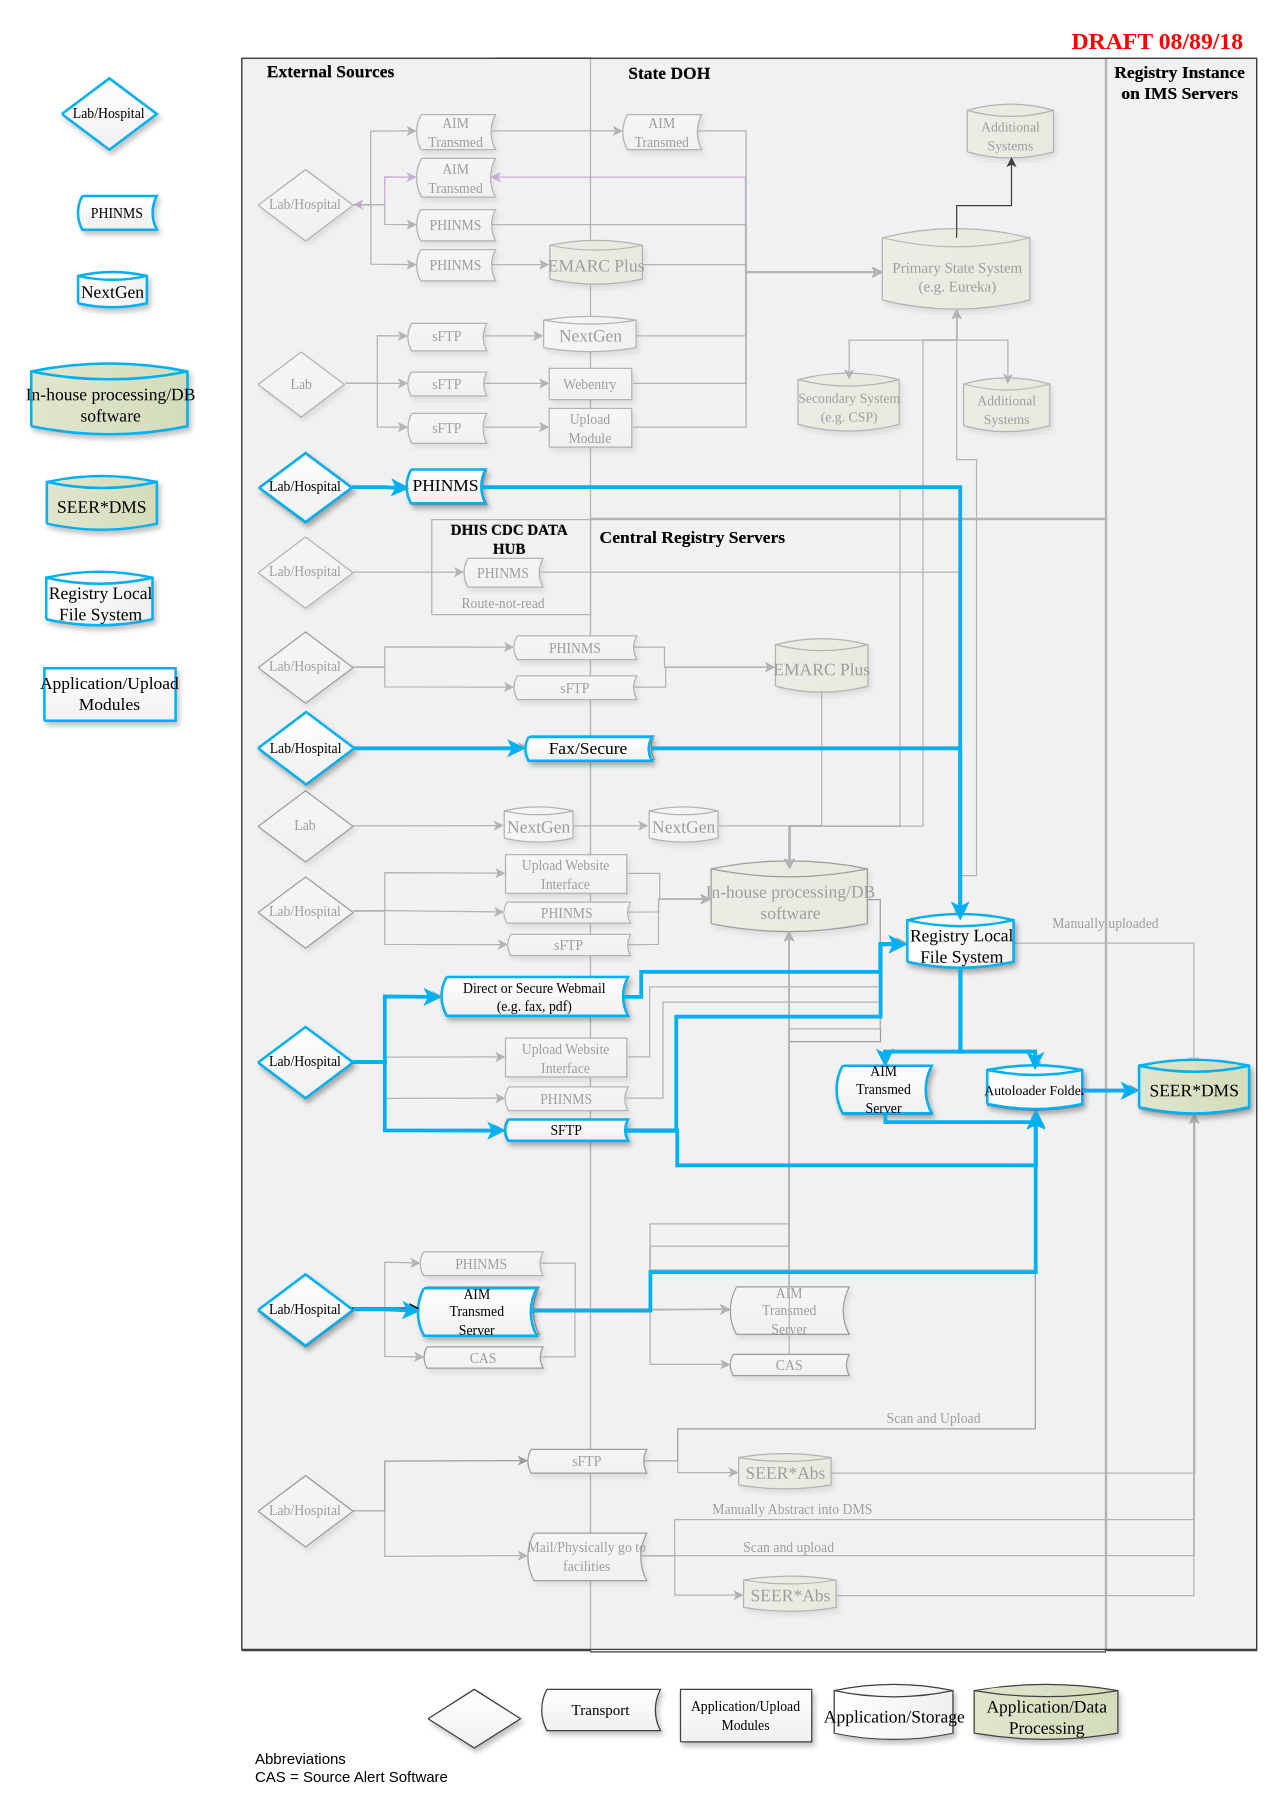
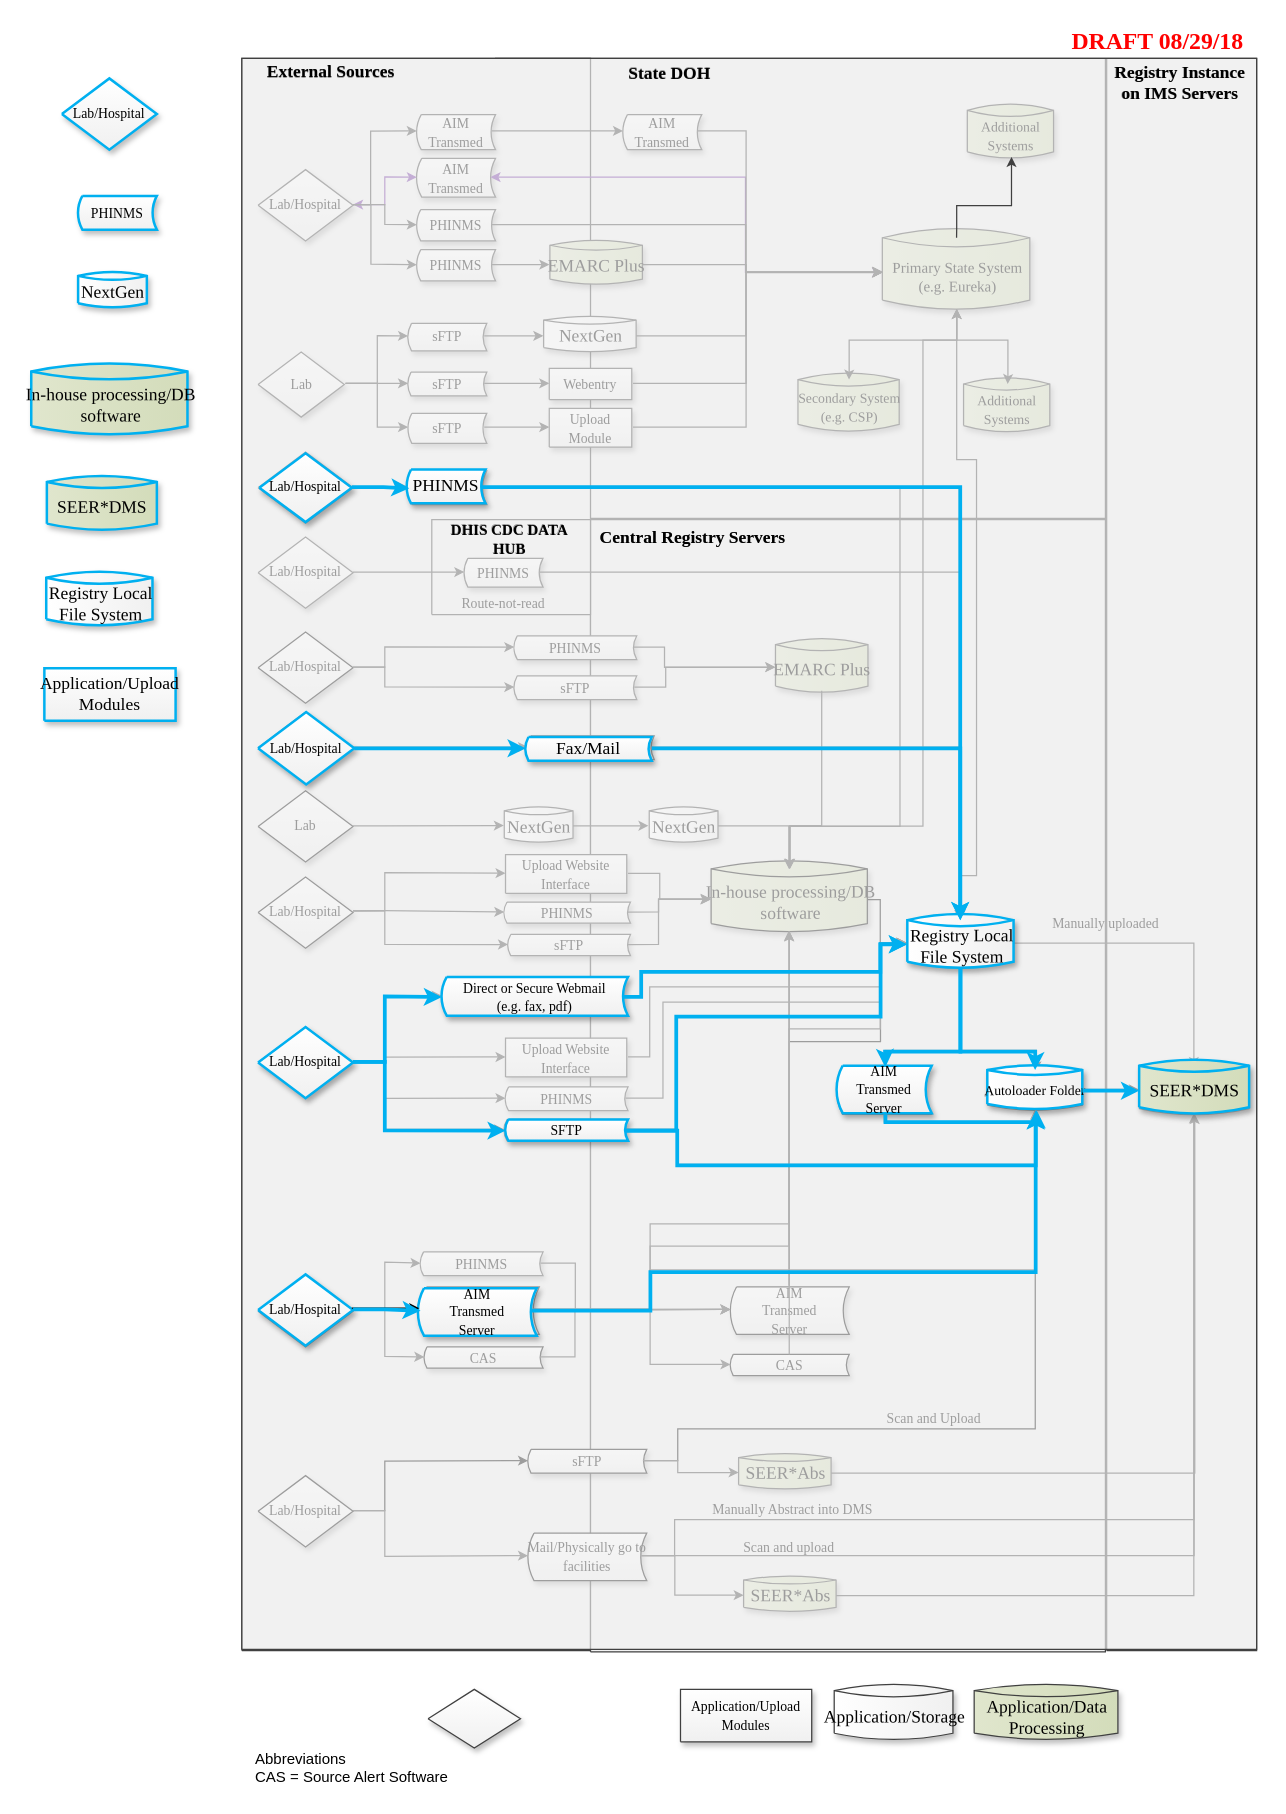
(1158, 42) -> (1158, 42)
(589, 749) -> (589, 749)
(601, 1710) -> none
